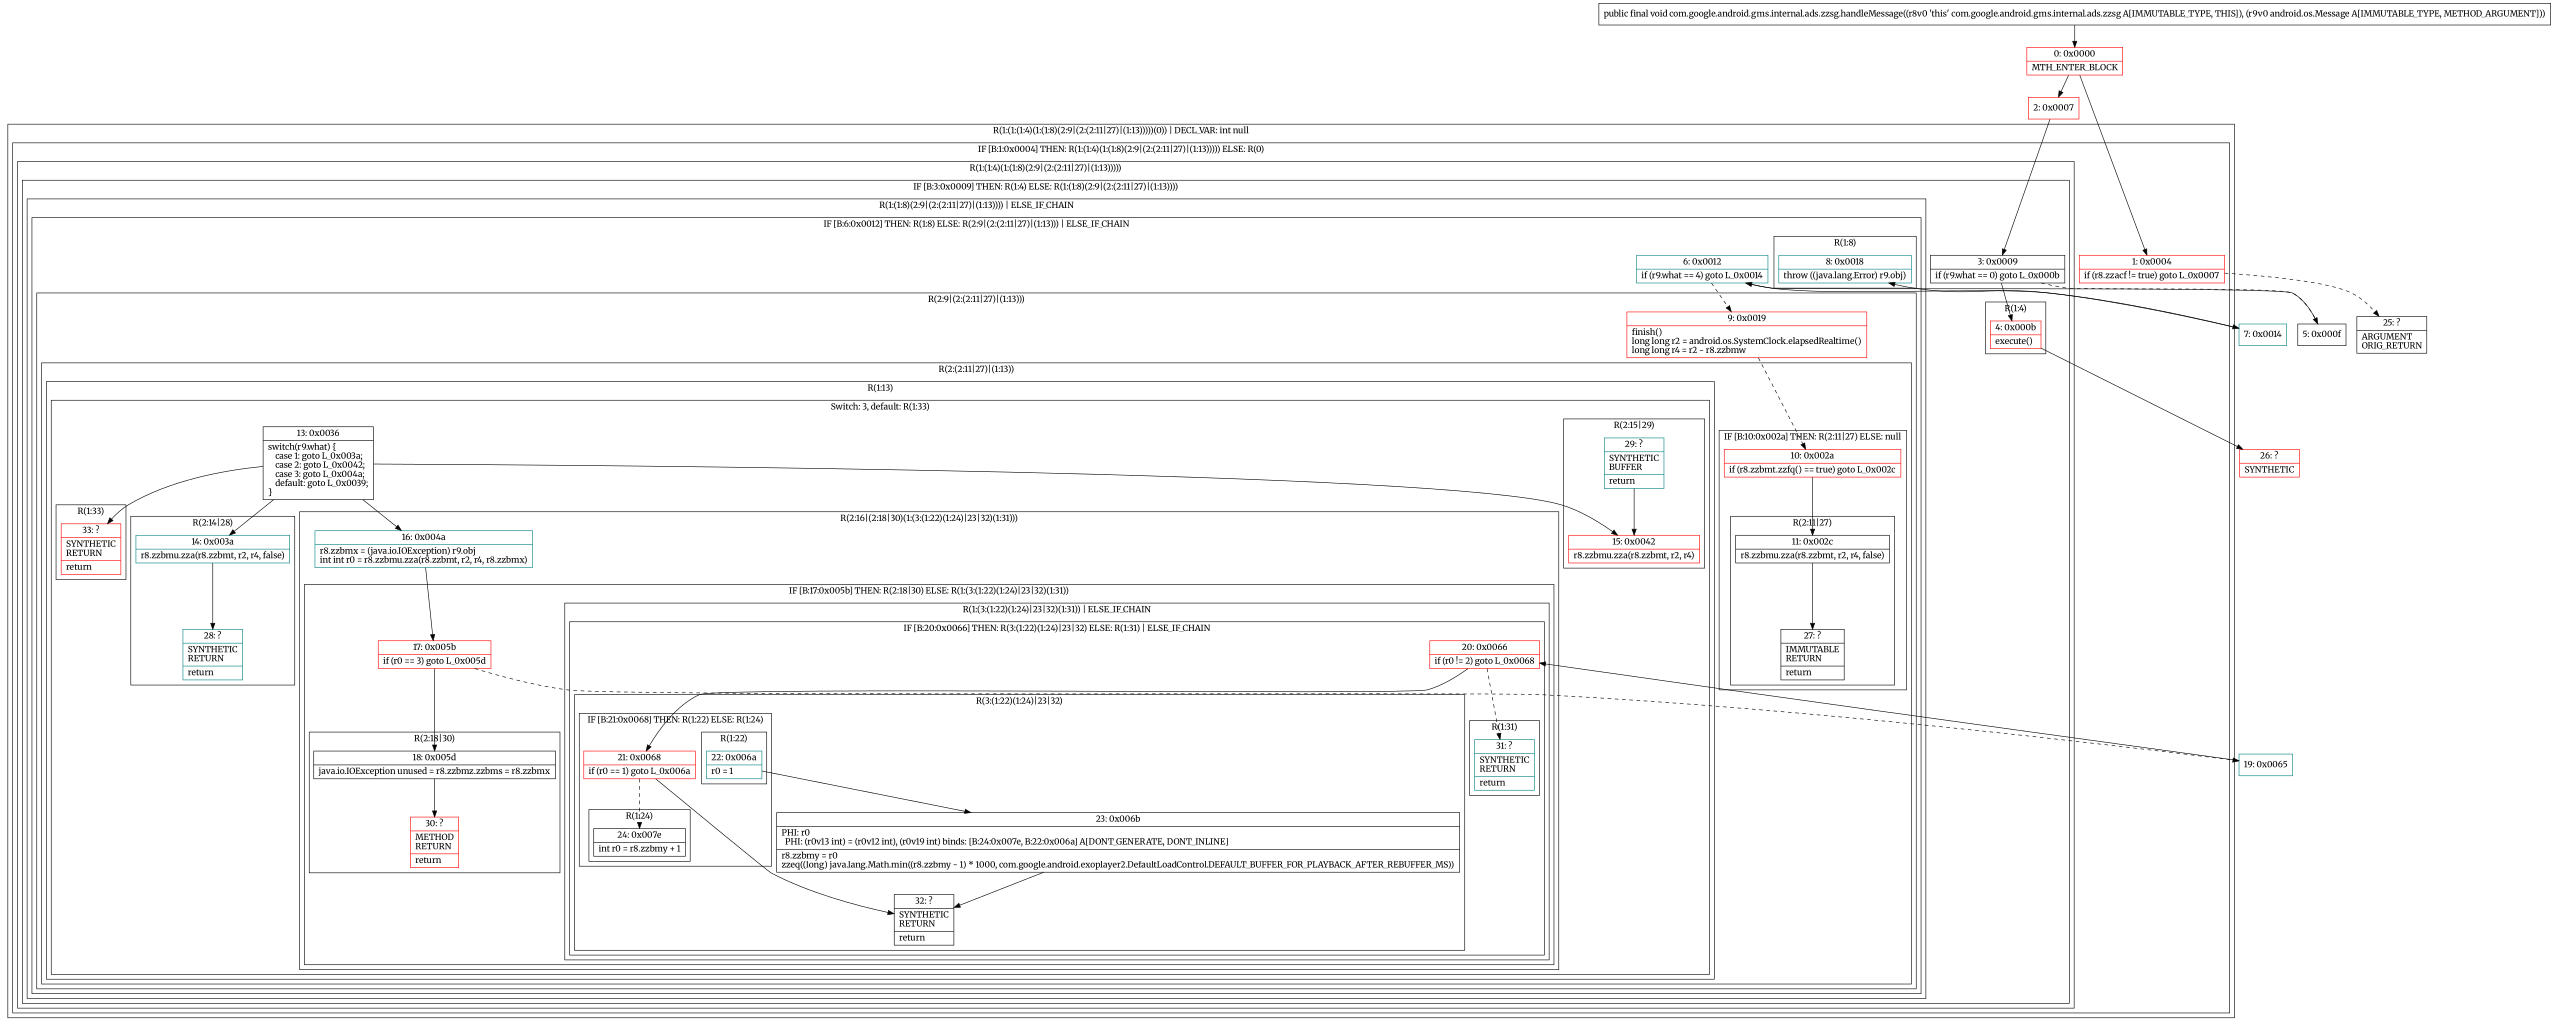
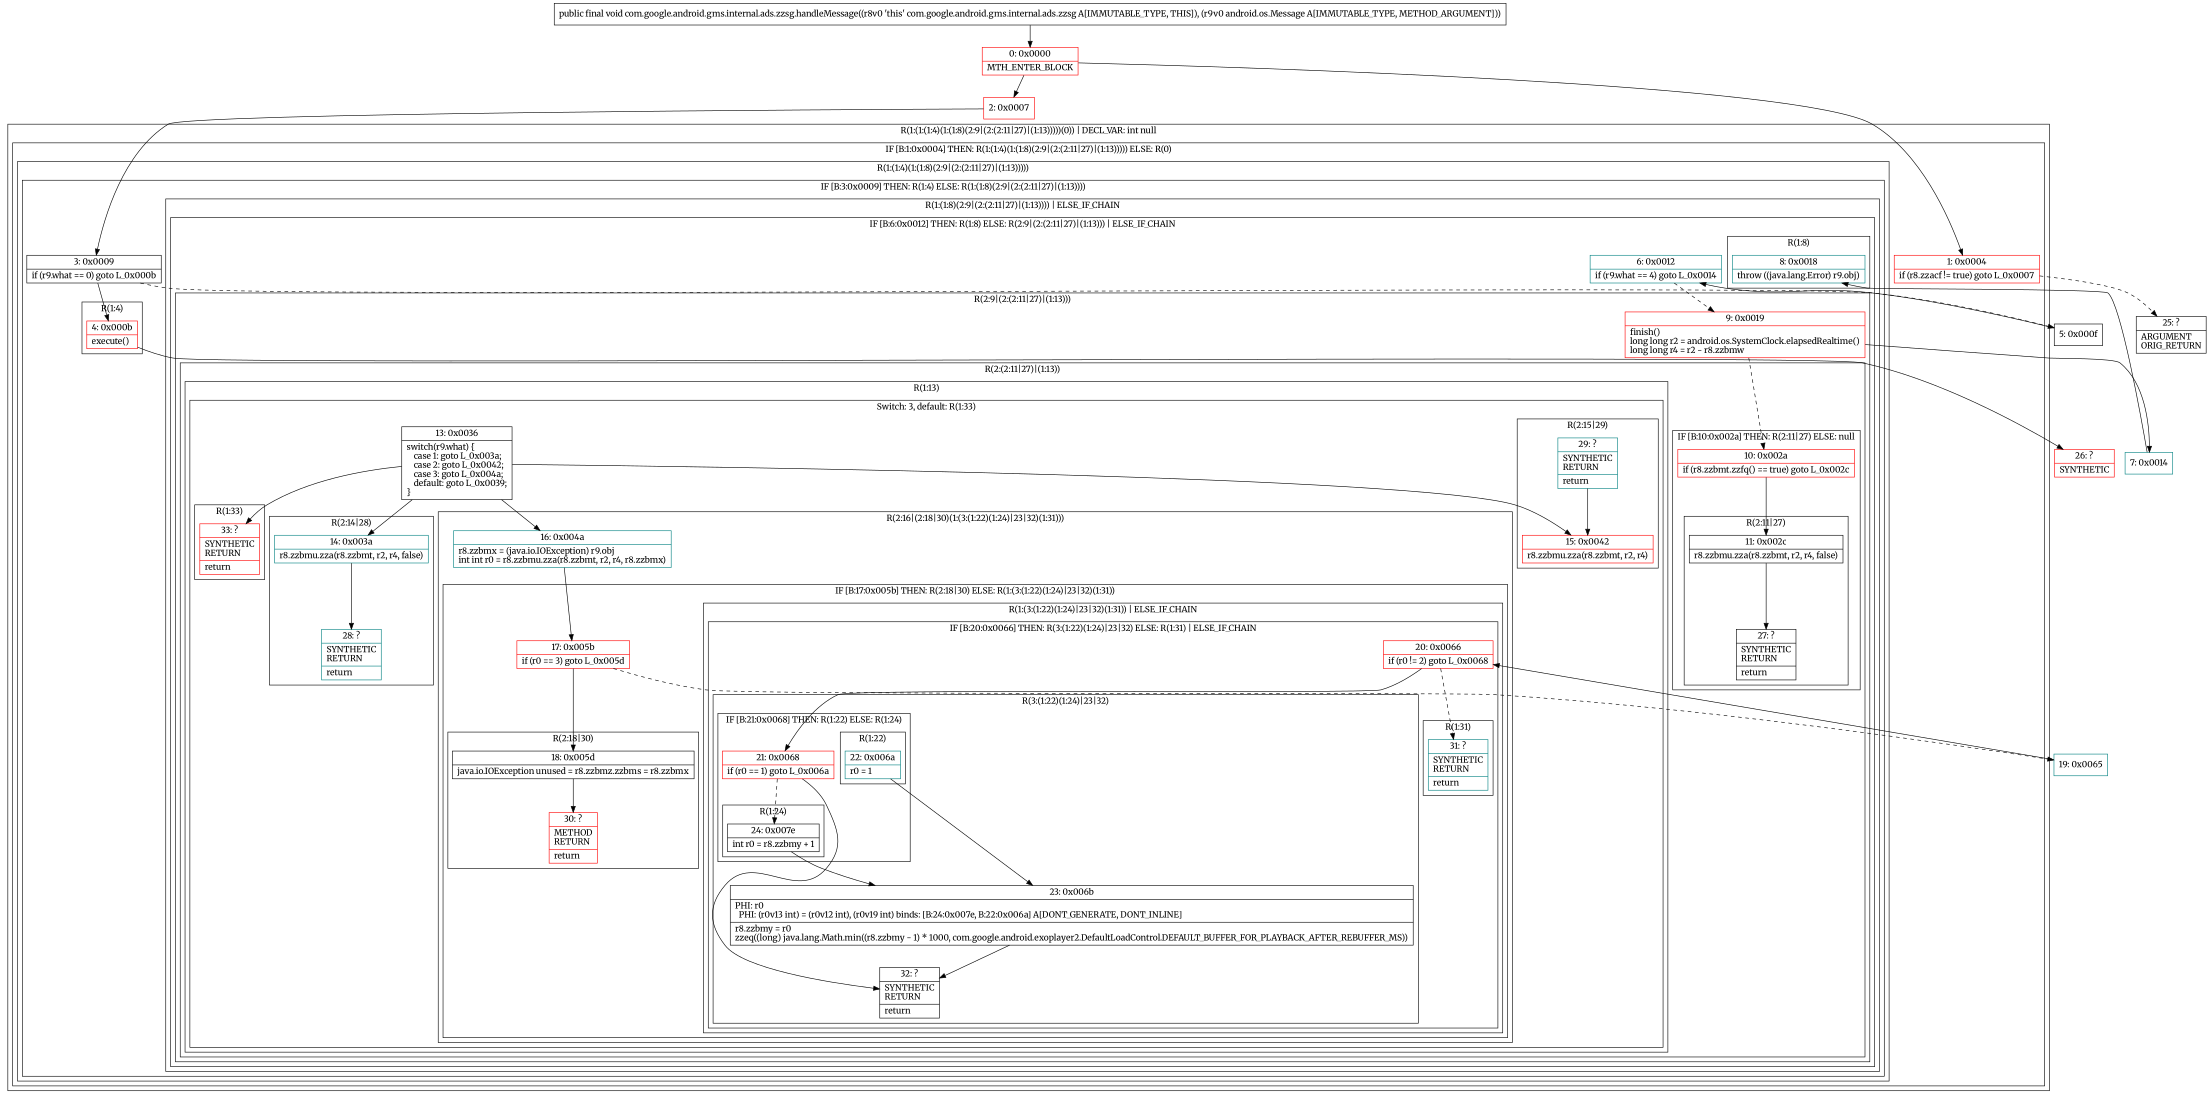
(1991, 291) -> (2038, 357)
(1626, 467) -> (1581, 467)
(1813, 650) -> (1766, 650)
none -> (831, 872)
